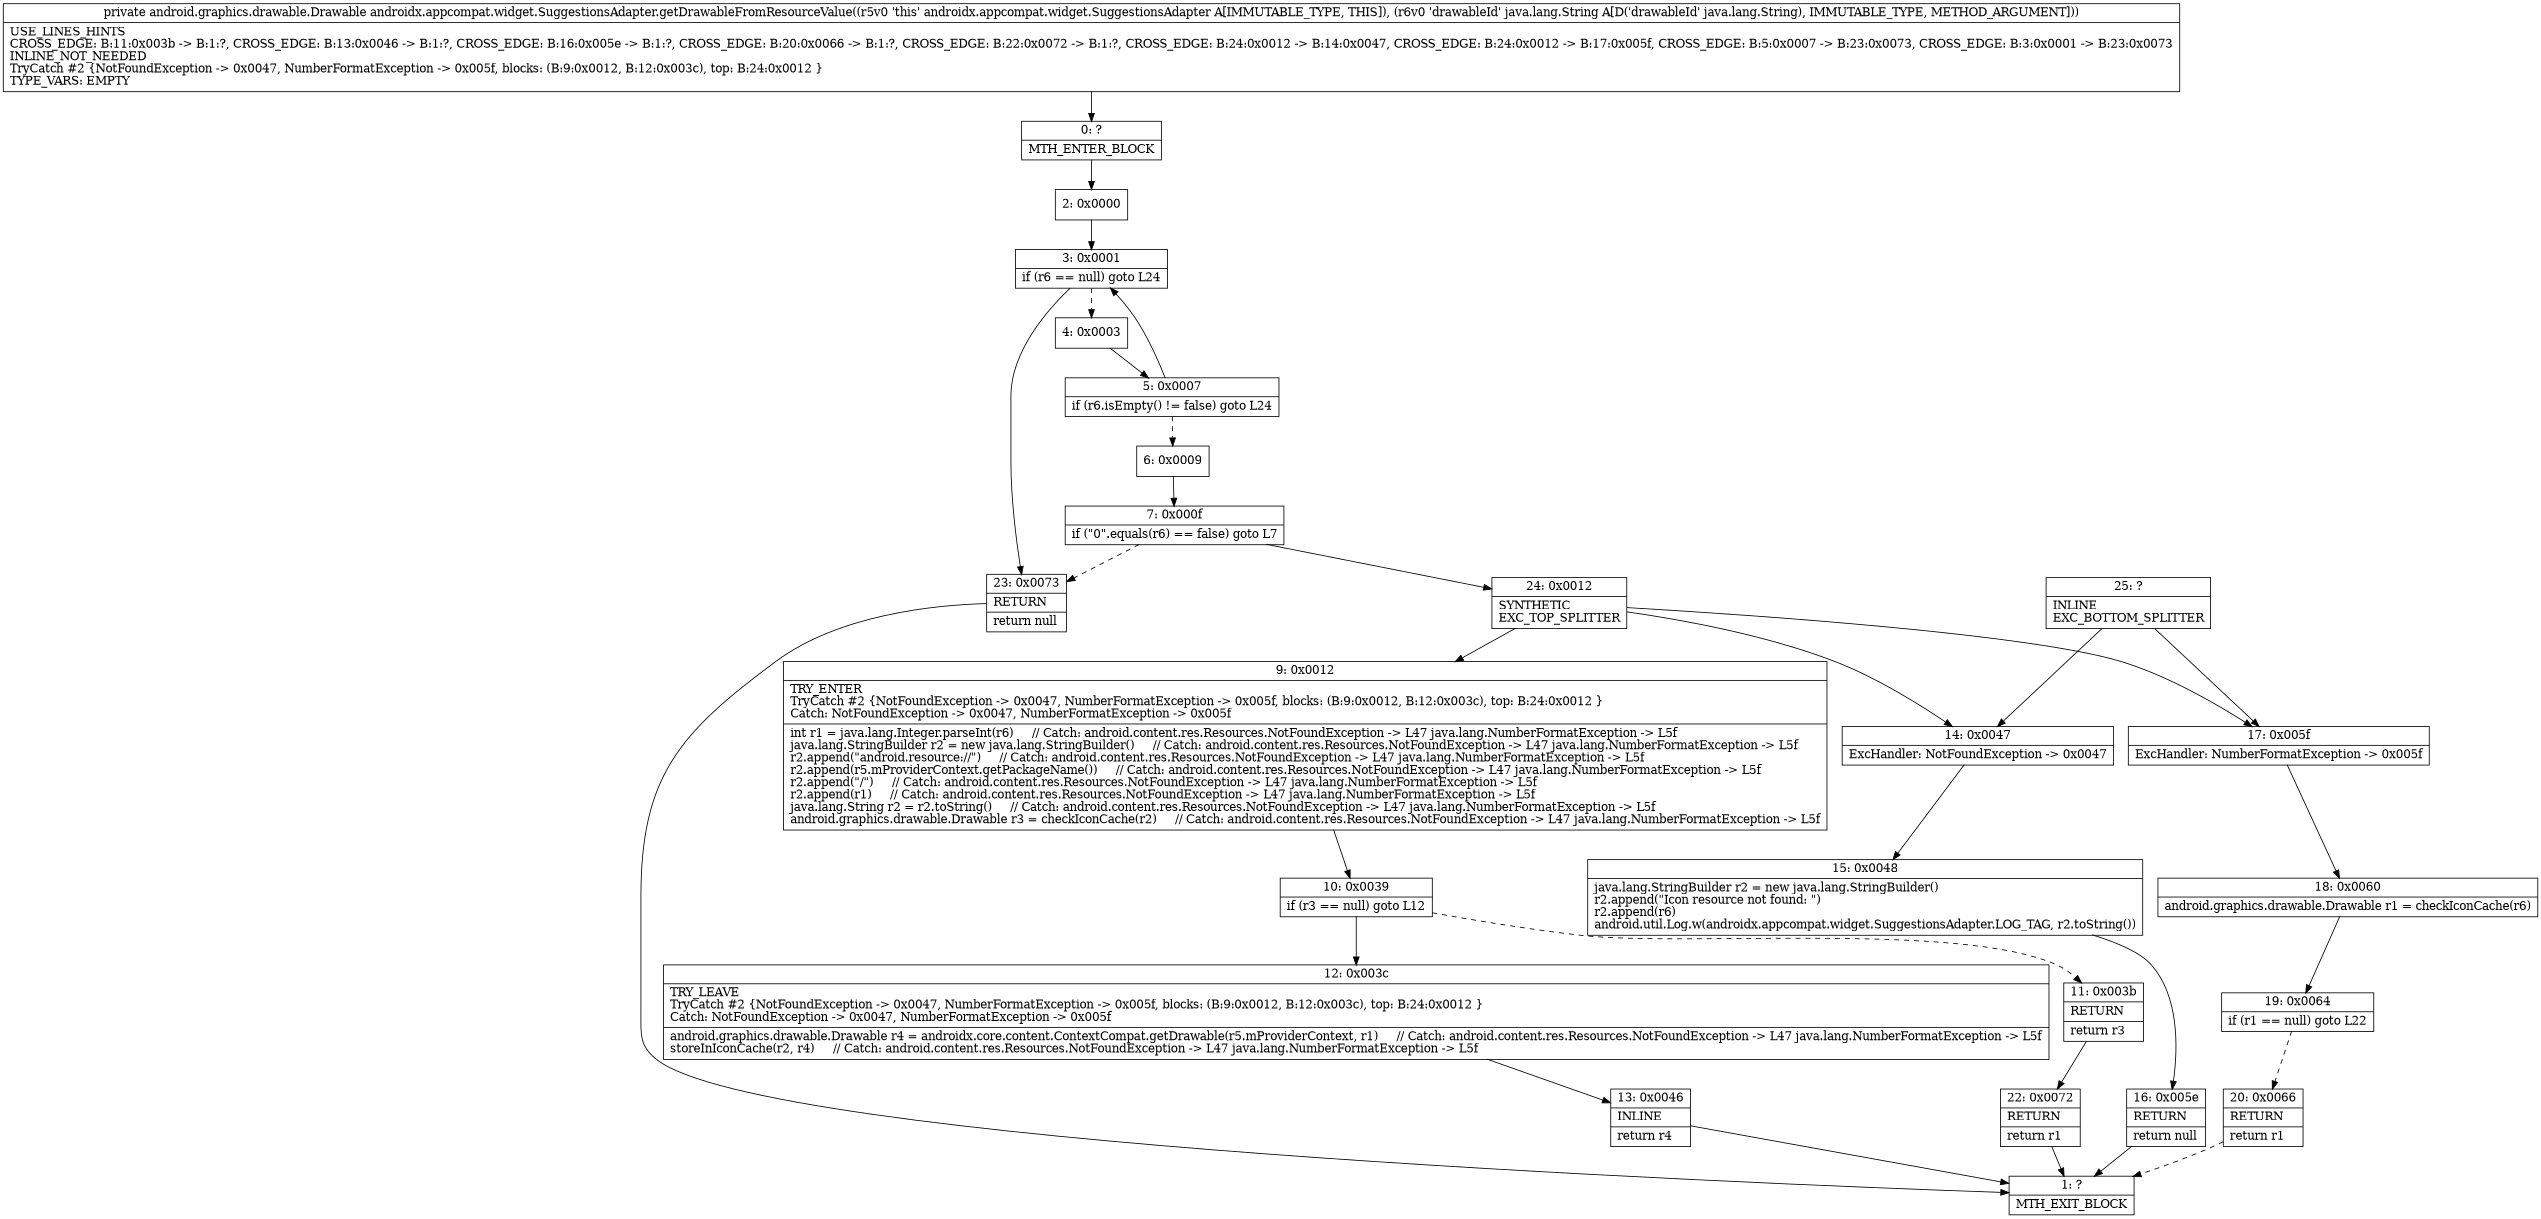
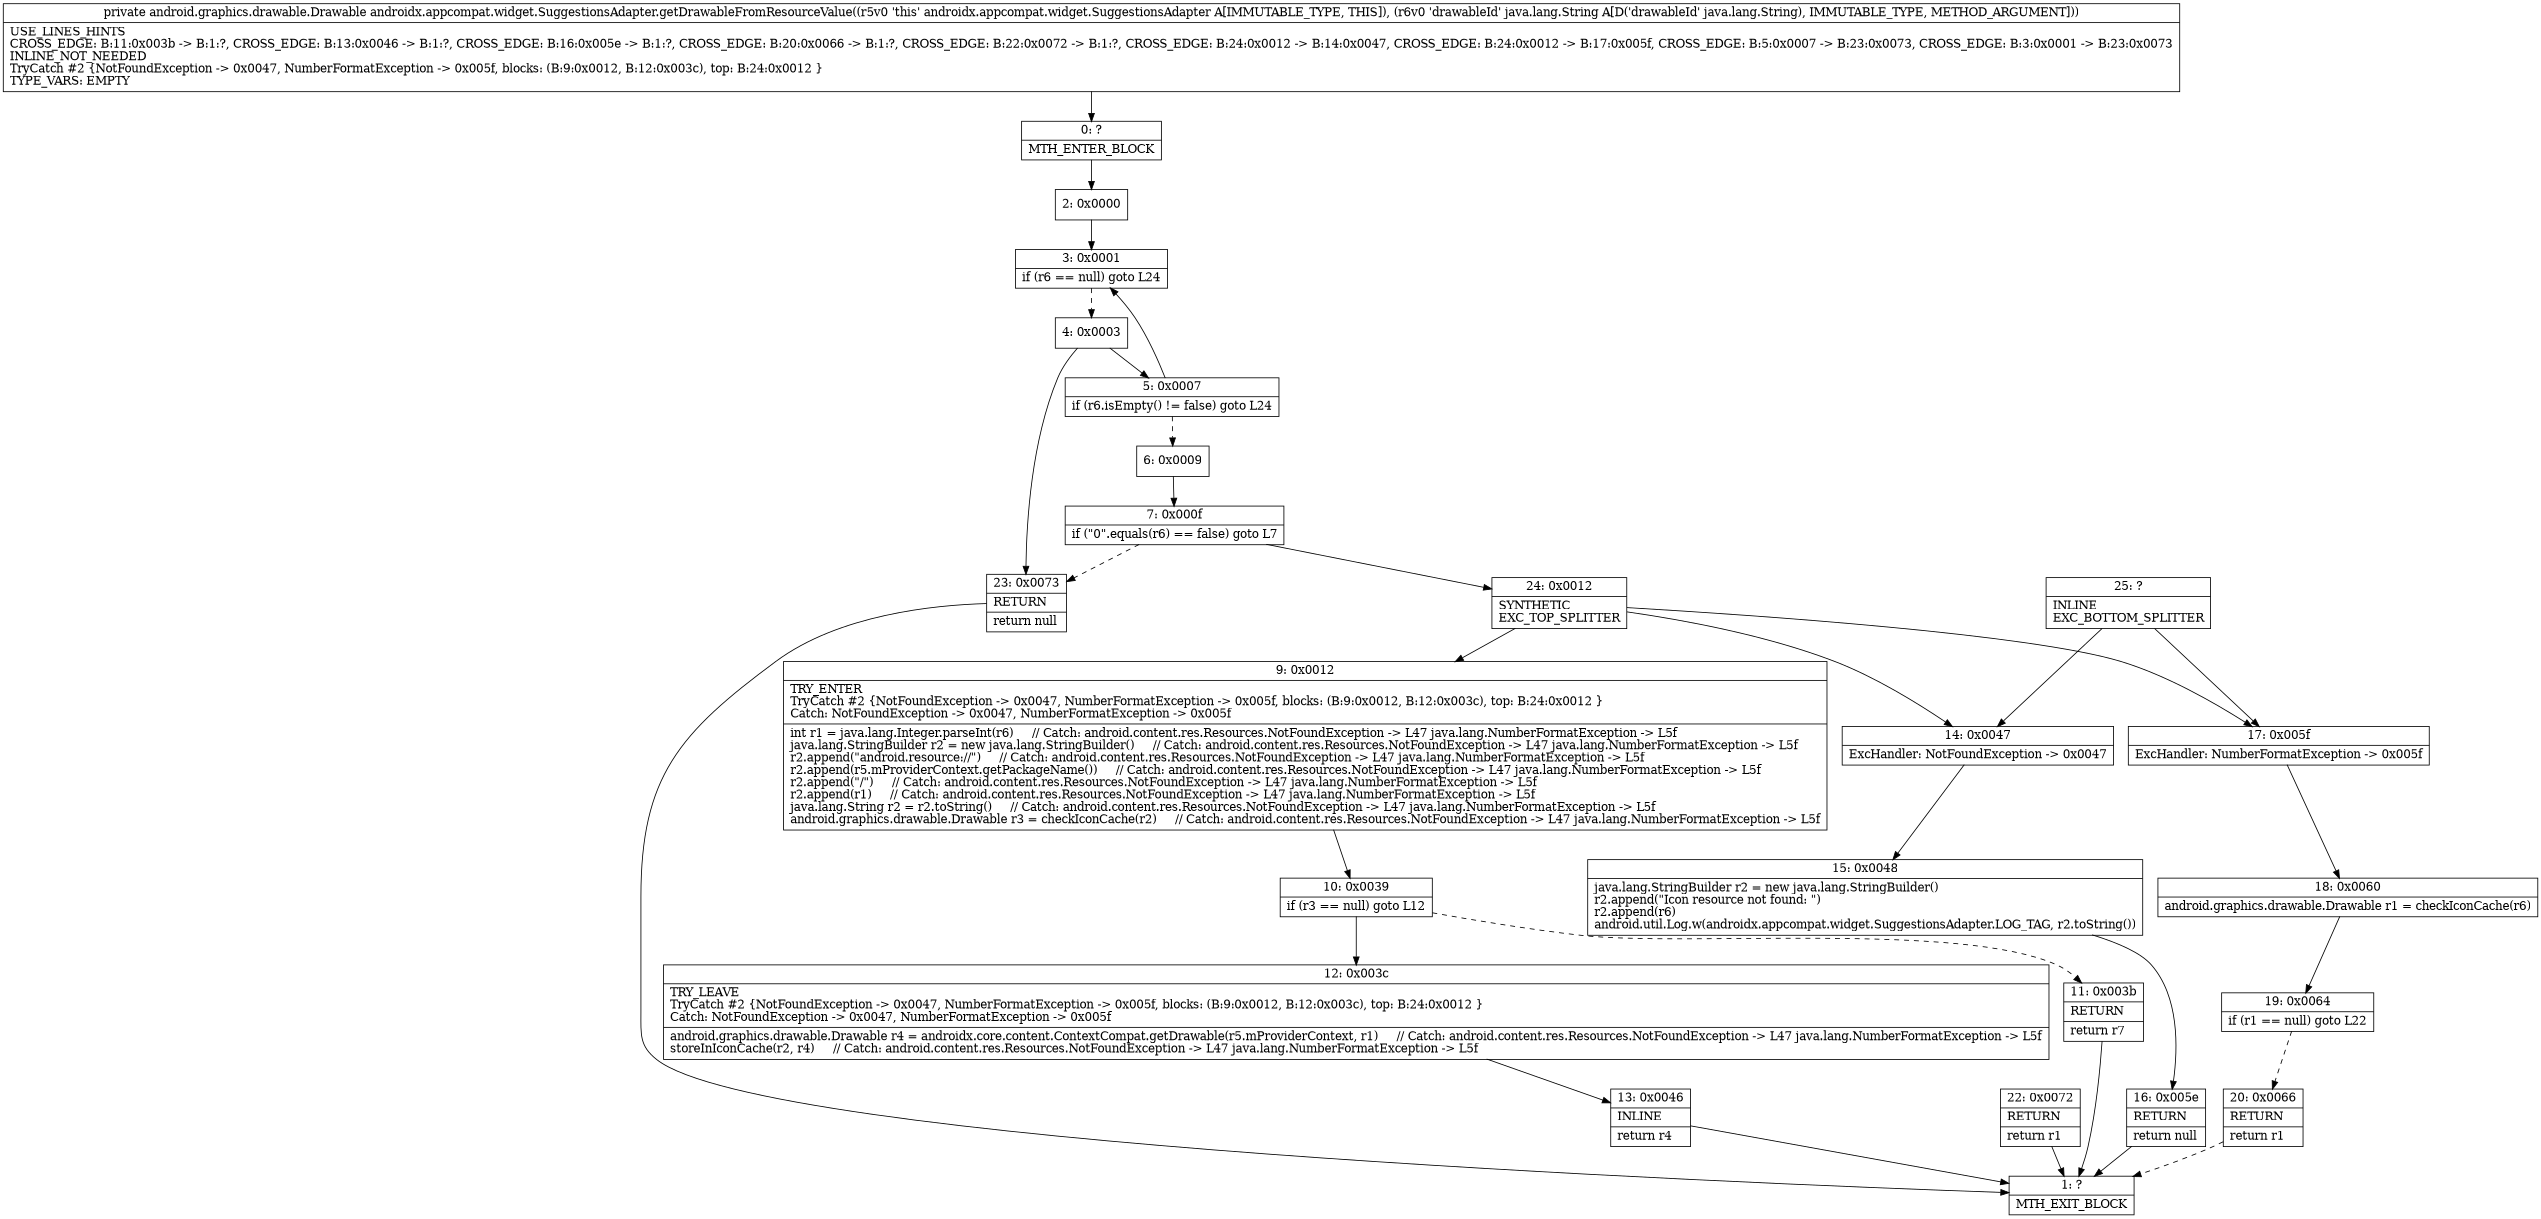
(1011, 418) -> (1036, 453)
(2098, 1031) -> (2098, 1031)
(2074, 1062) -> (2095, 1105)
